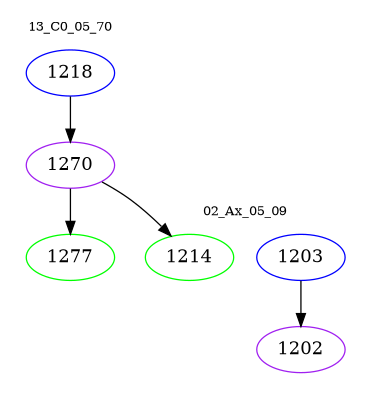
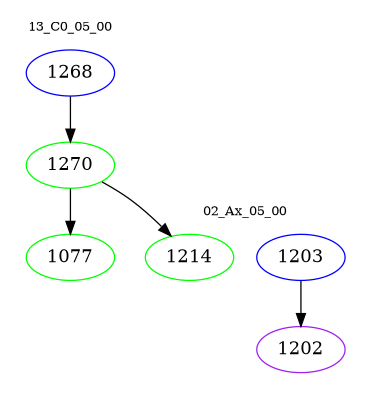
(70, 28) -> (70, 28)
(70, 73) -> (70, 73)
(70, 165) -> (70, 165)
(245, 212) -> (245, 212)
(70, 257) -> (70, 257)
